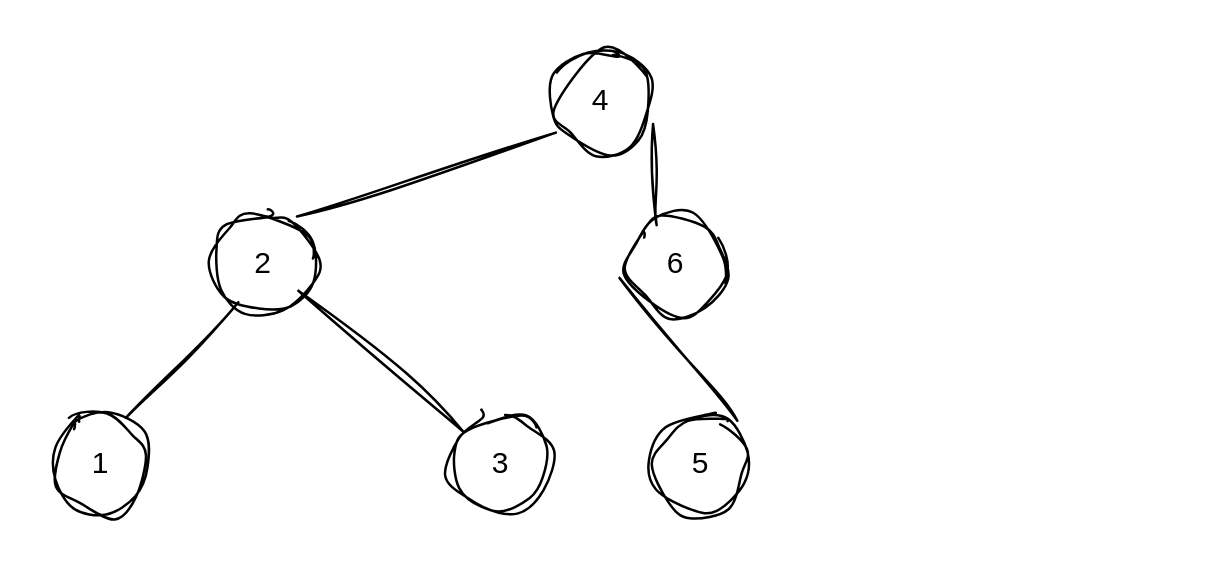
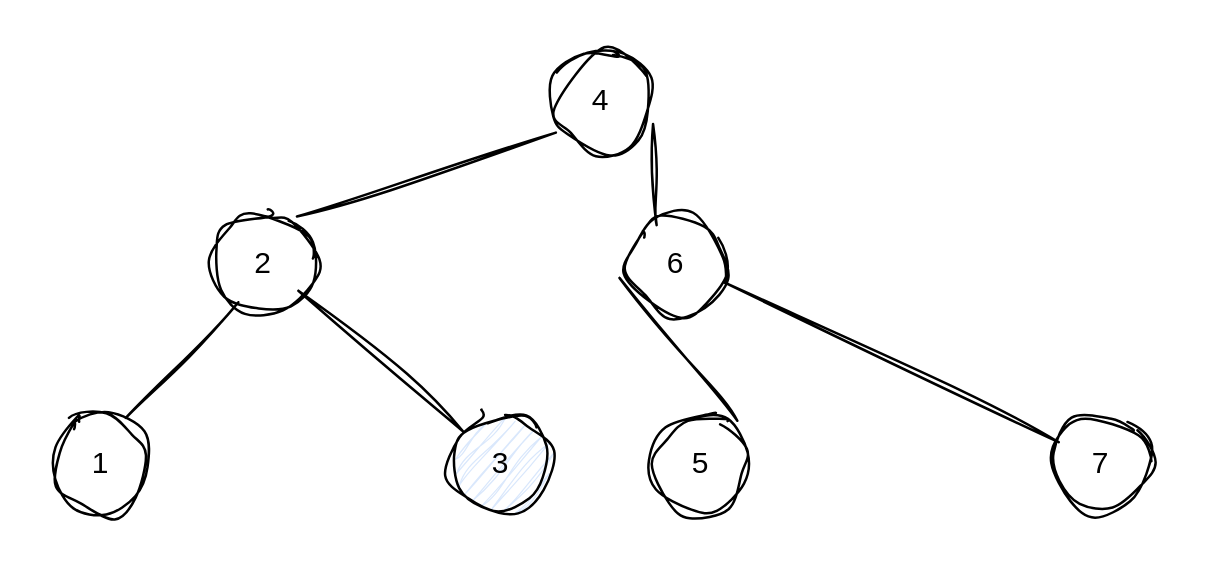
none -> (891, 362)
(501, 464) -> (501, 464)
none -> (1101, 464)
